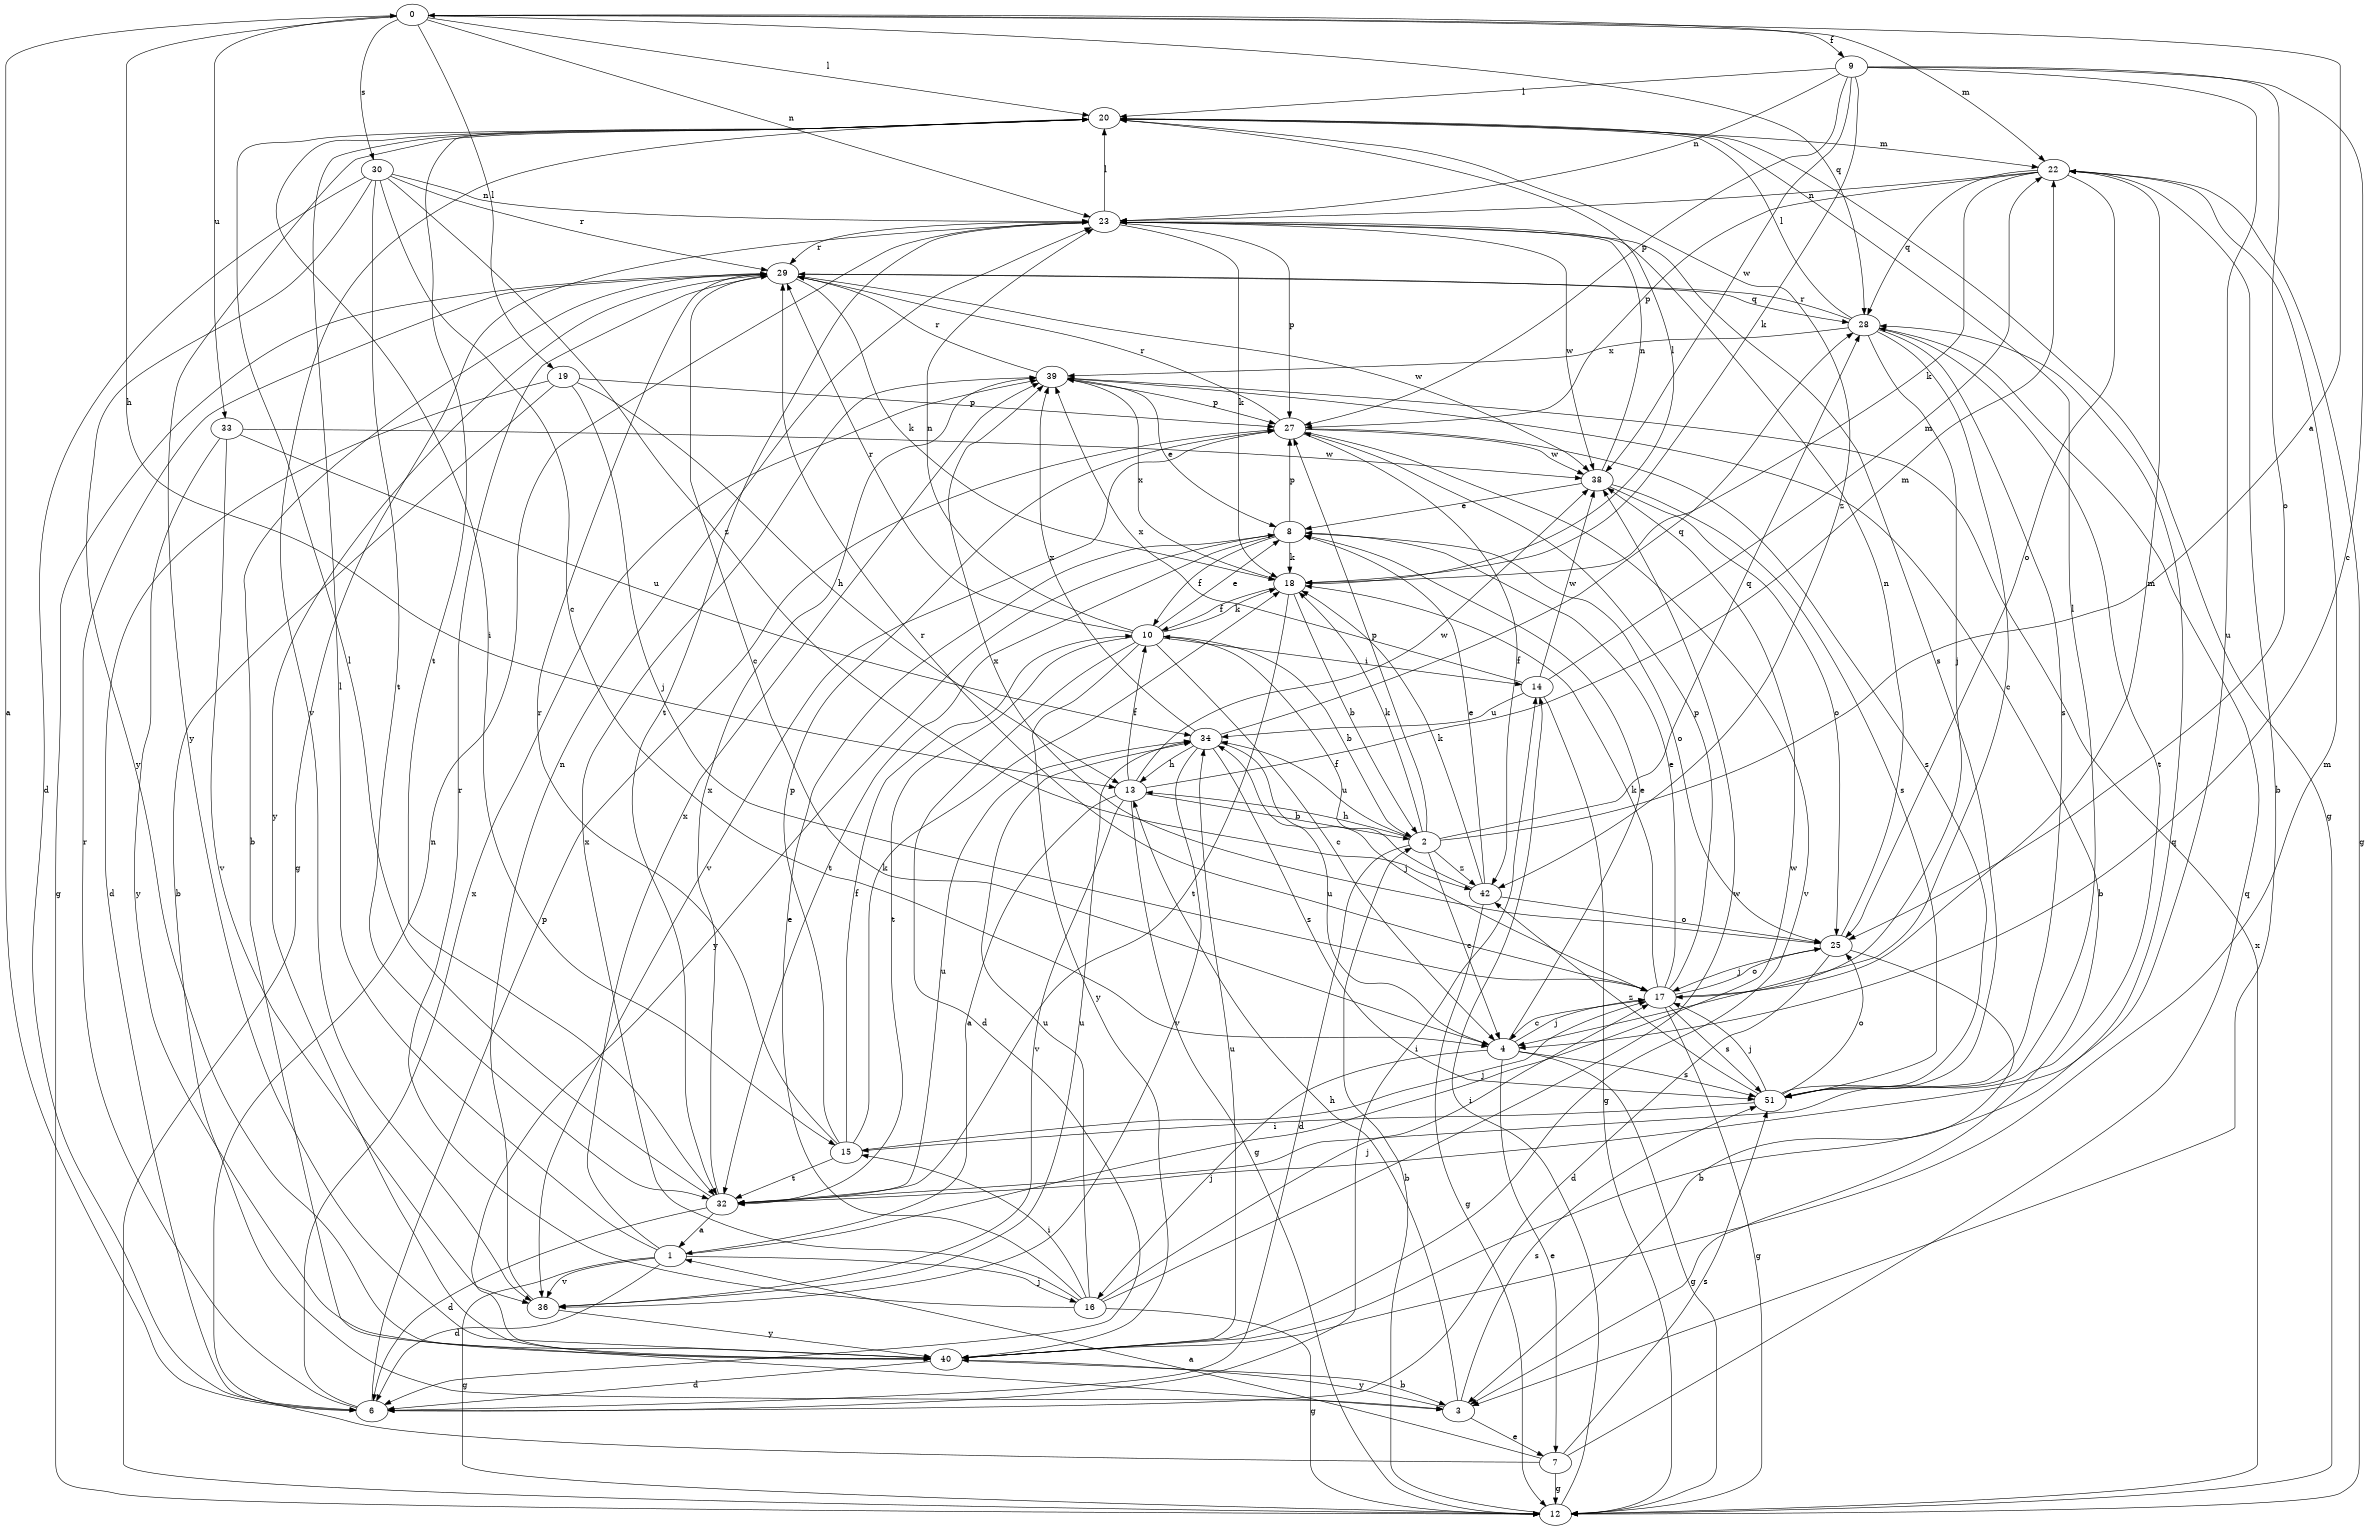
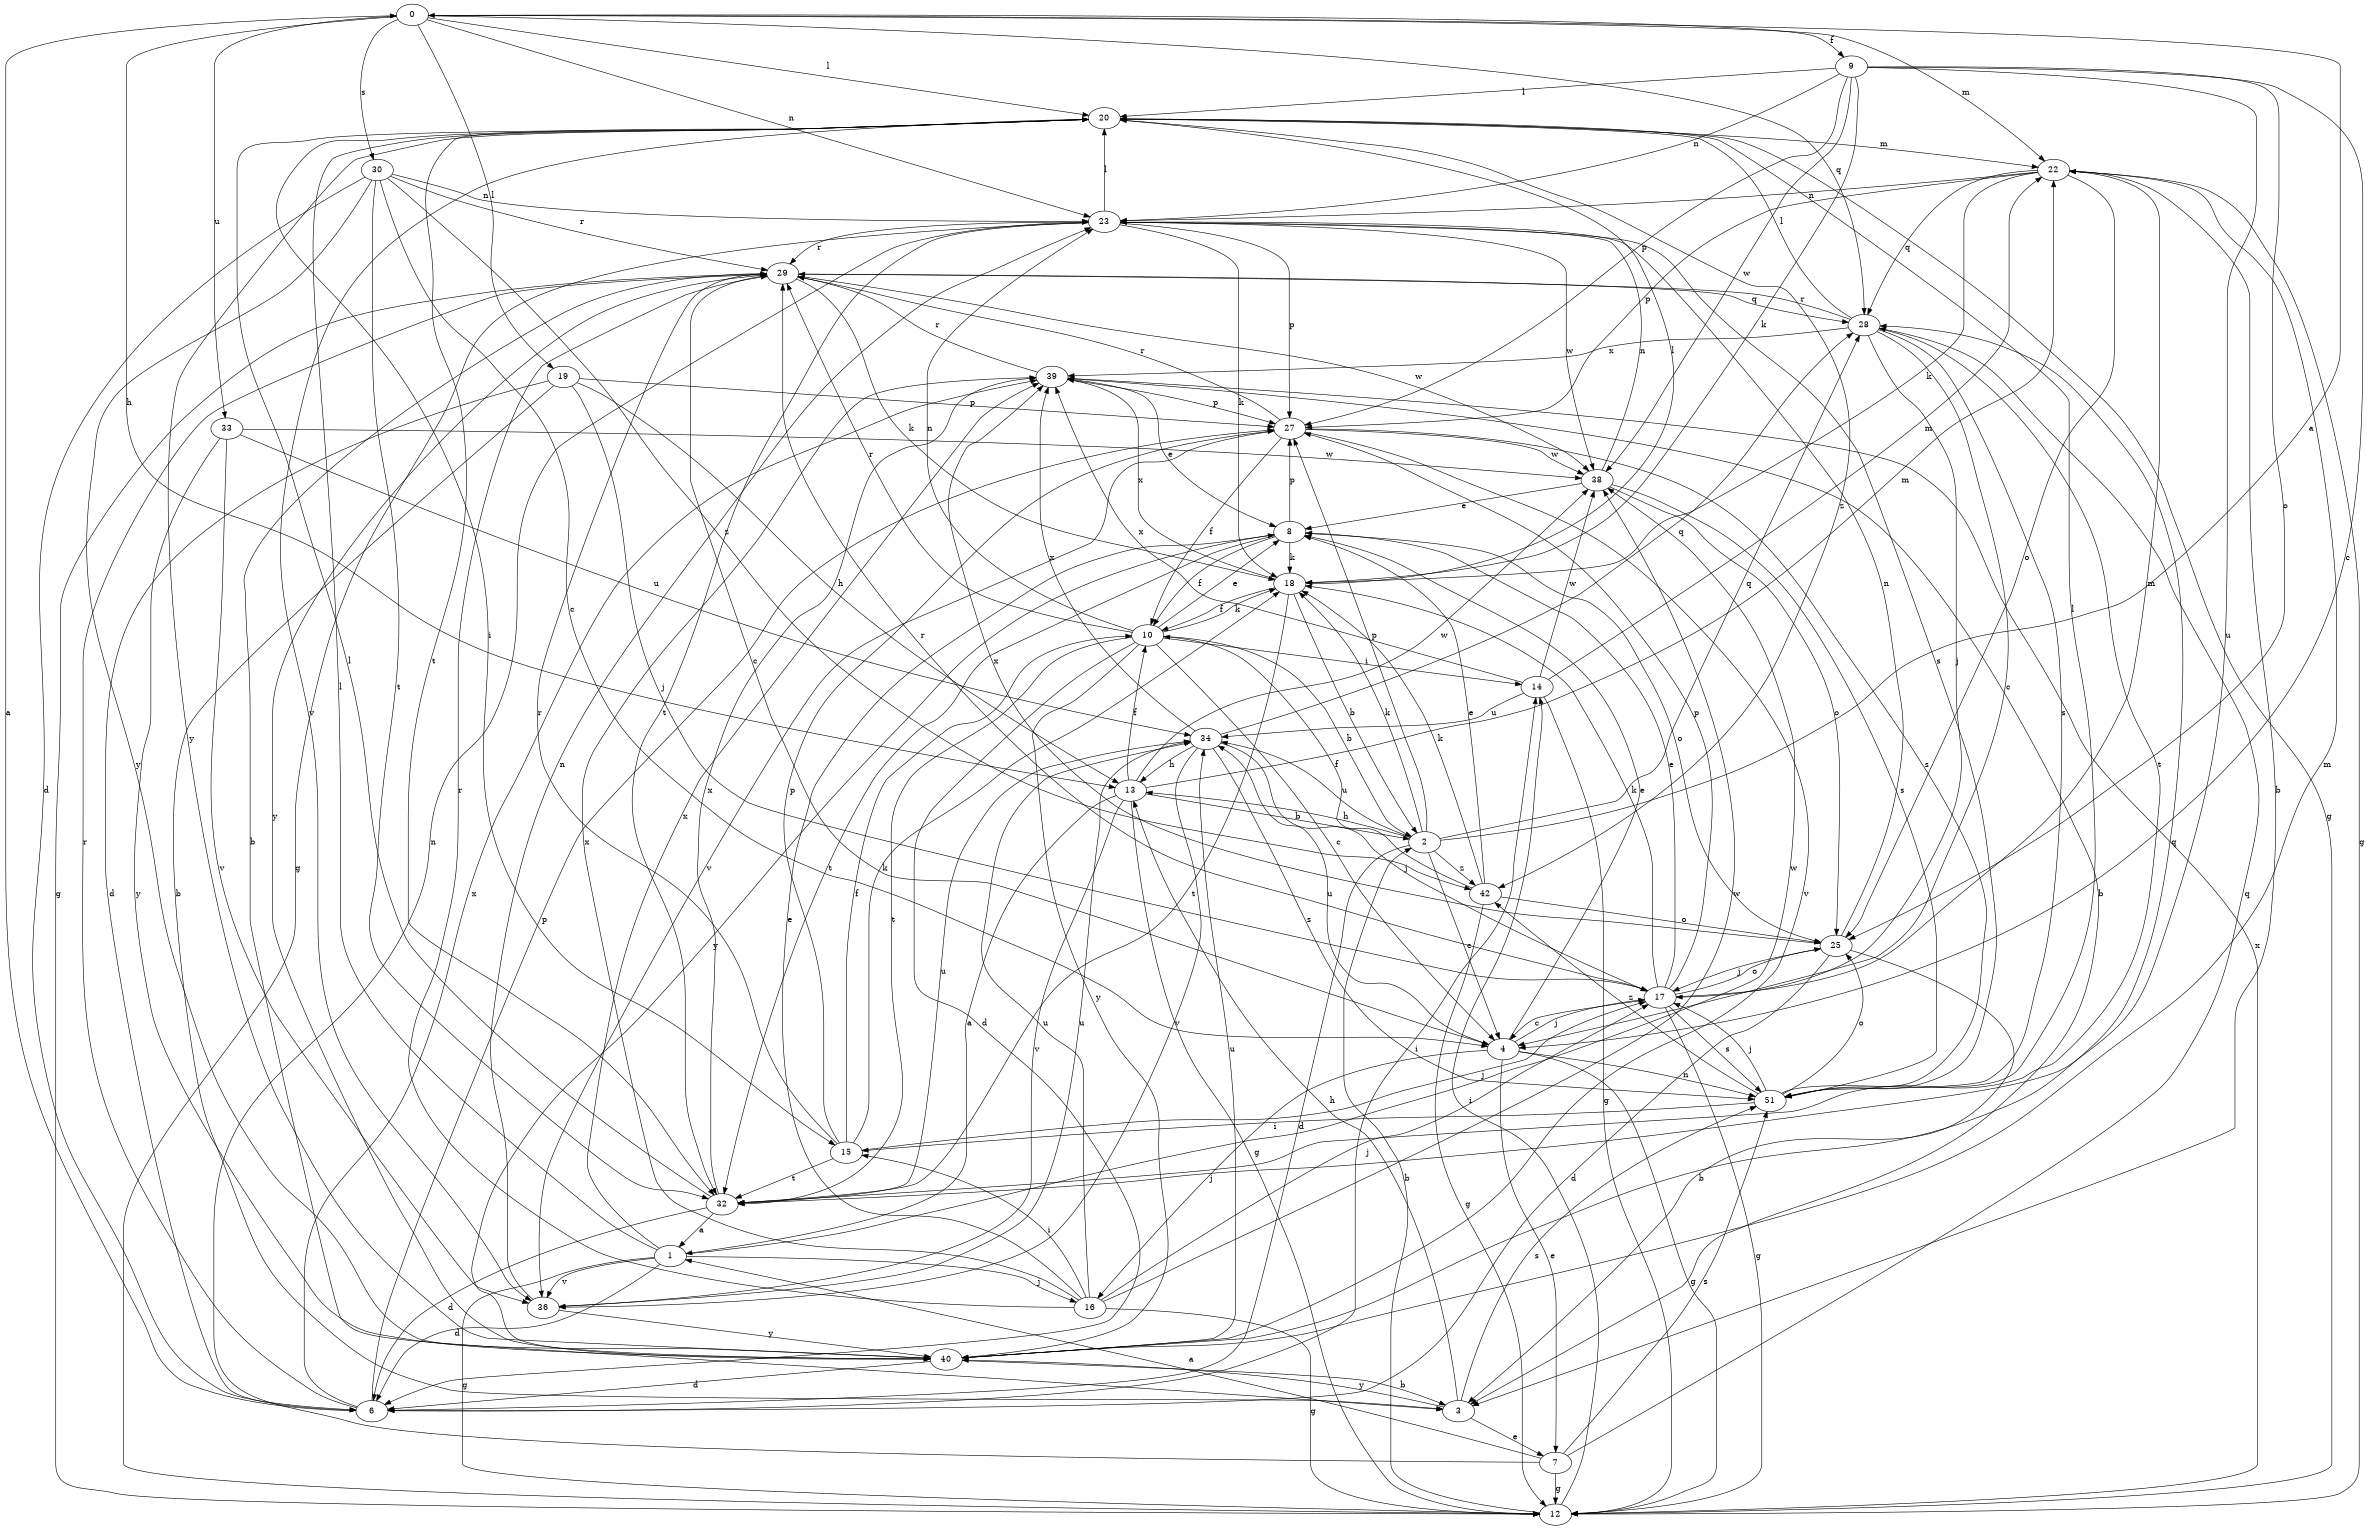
(1509, 606) -> (1209, 523)
(1686, 1075) -> (1686, 1075)
